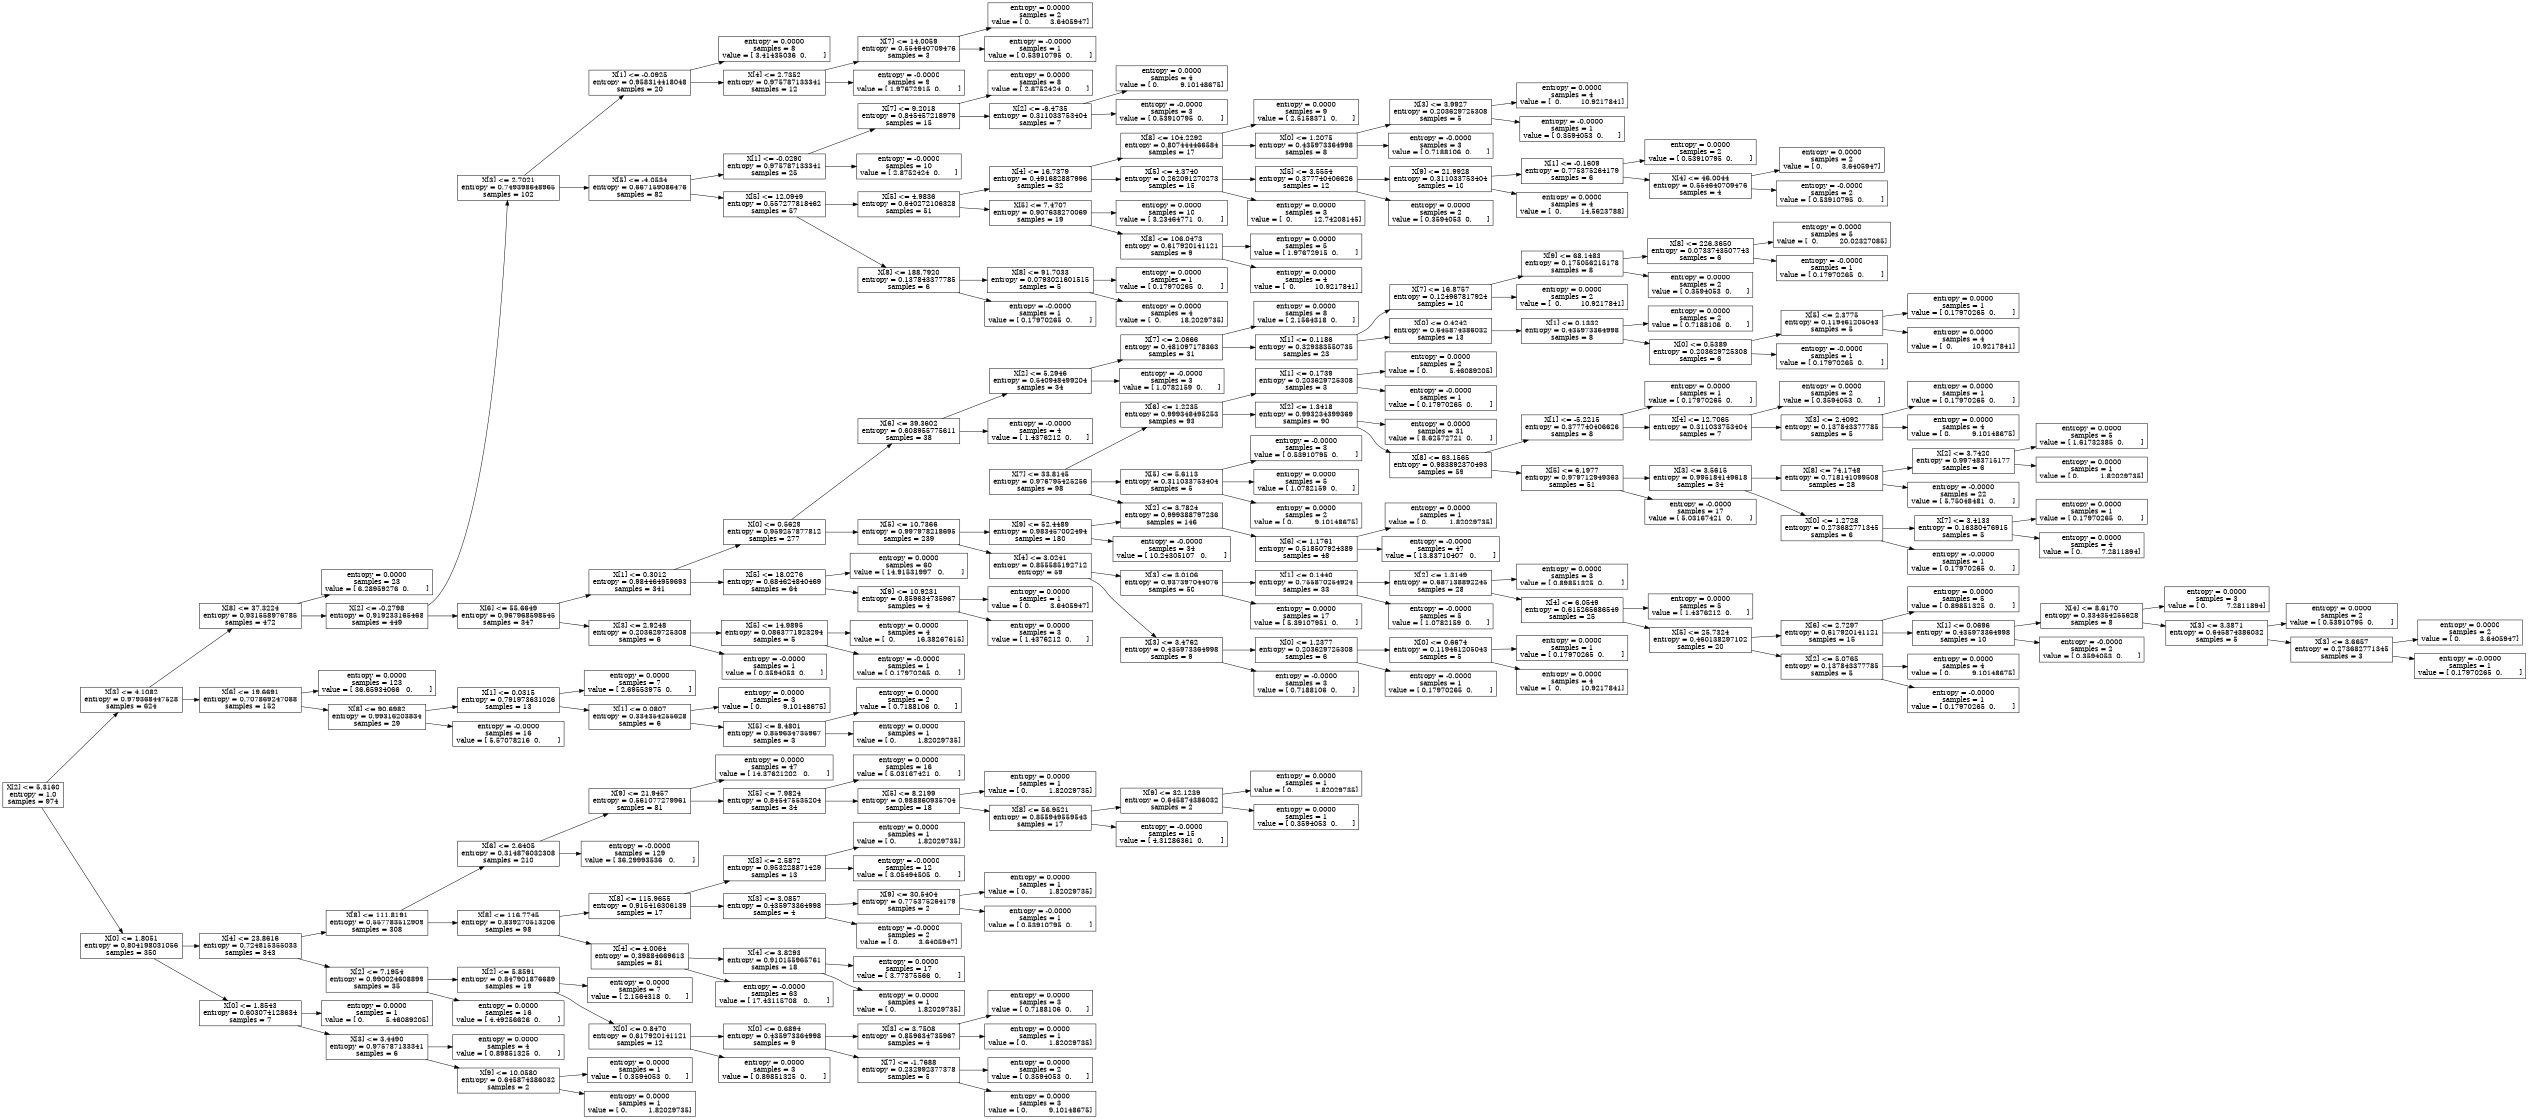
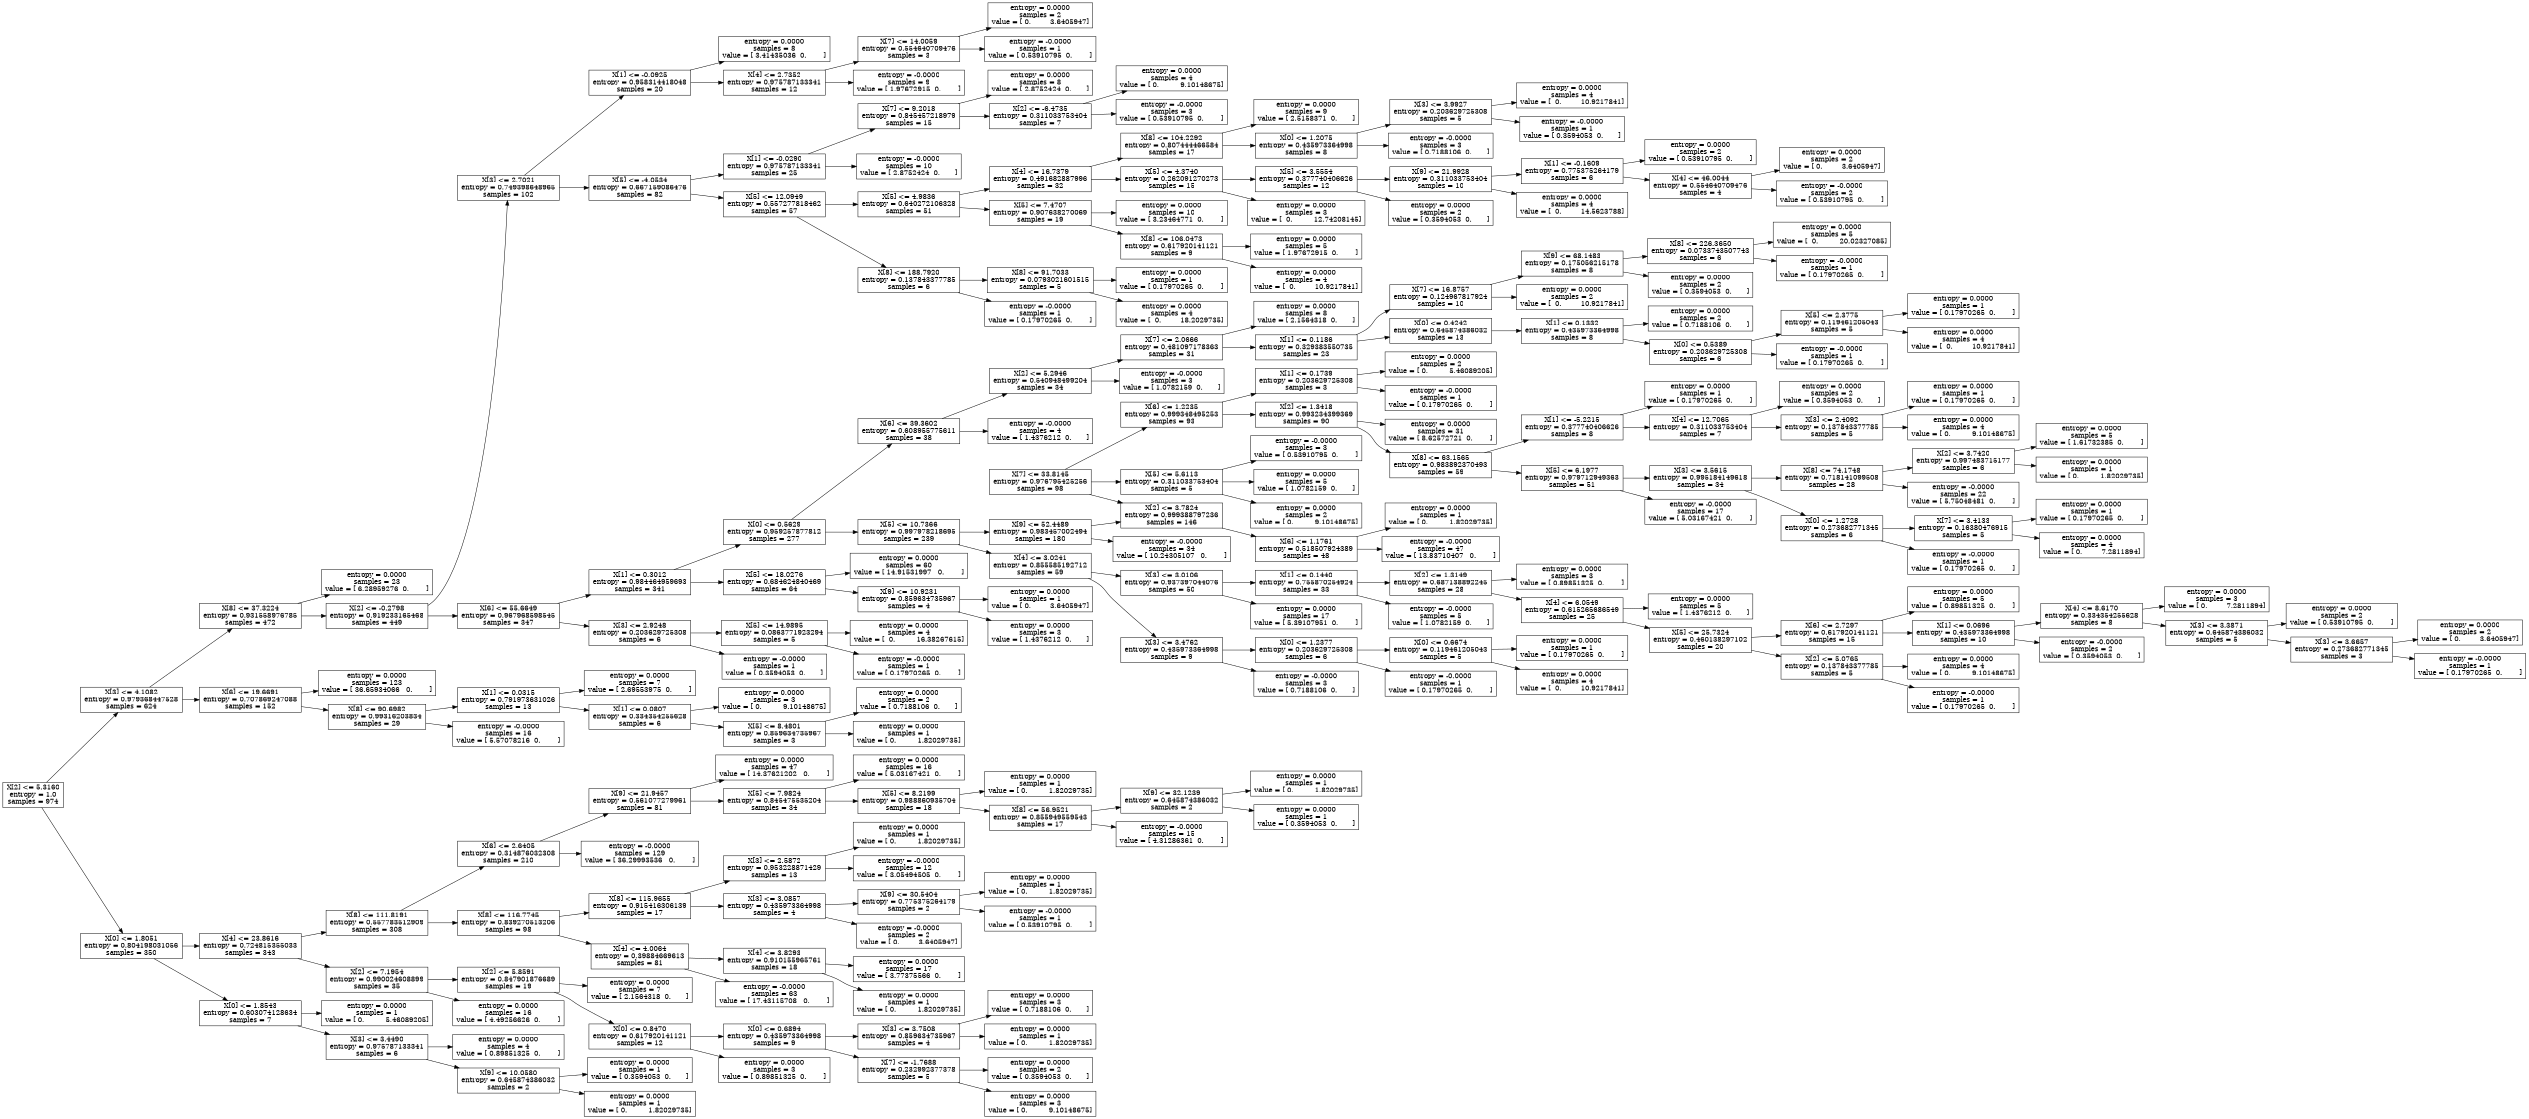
(1040, 566) -> (1040, 566)
